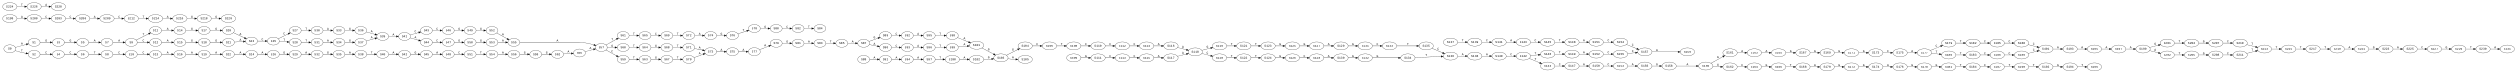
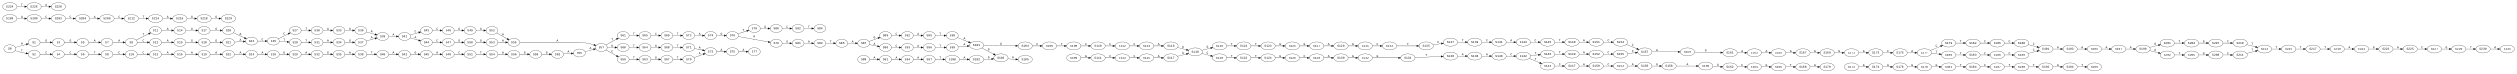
(764, 48) -> (753, 39)
(1437, 51) -> (1437, 44)
(1012, 52) -> (1000, 46)
(1717, 60) -> (1708, 52)
(1838, 67) -> none
